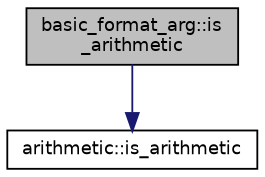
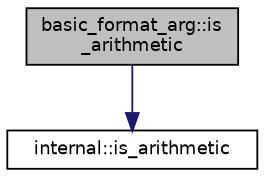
(132, 150) -> (132, 150)
